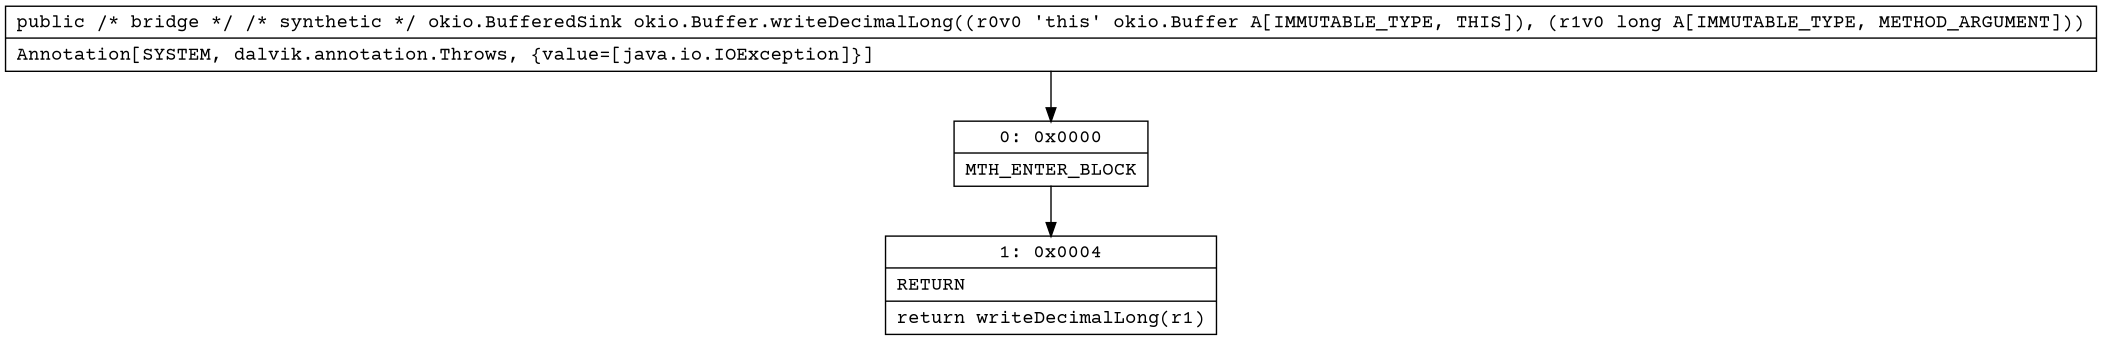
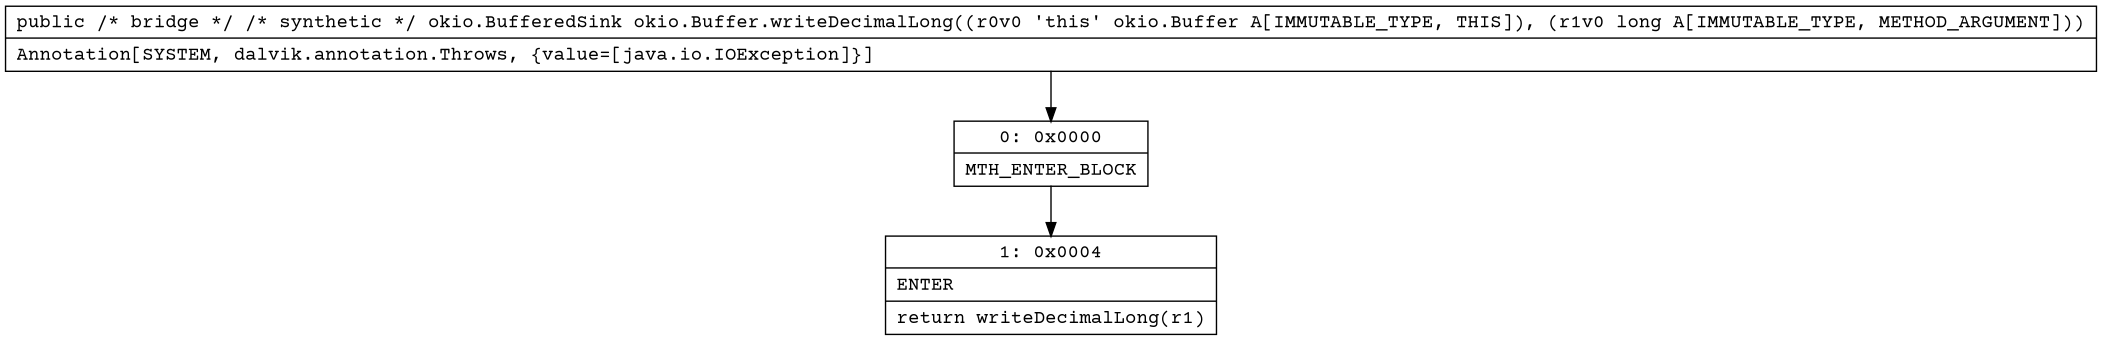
(931, 284) -> (926, 284)
